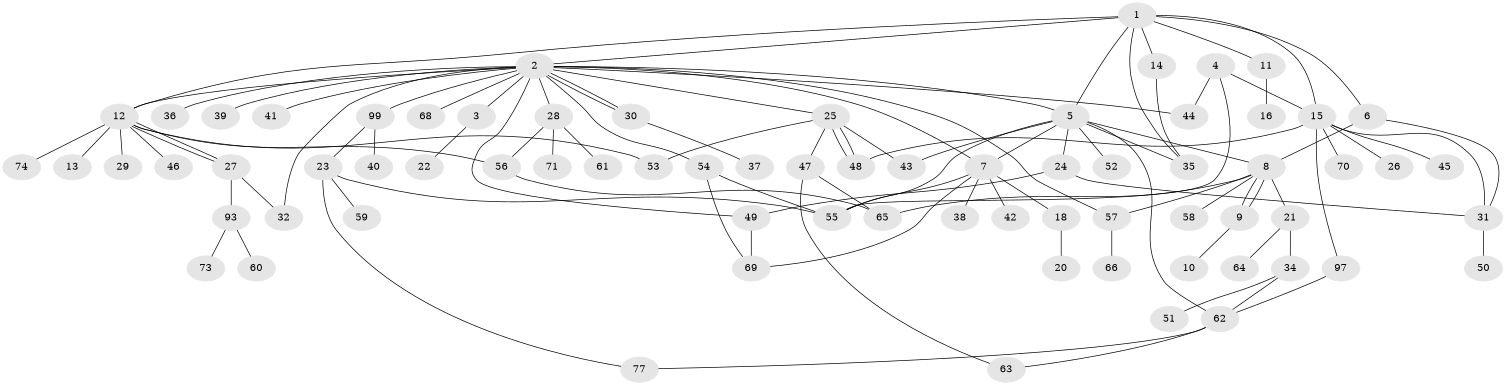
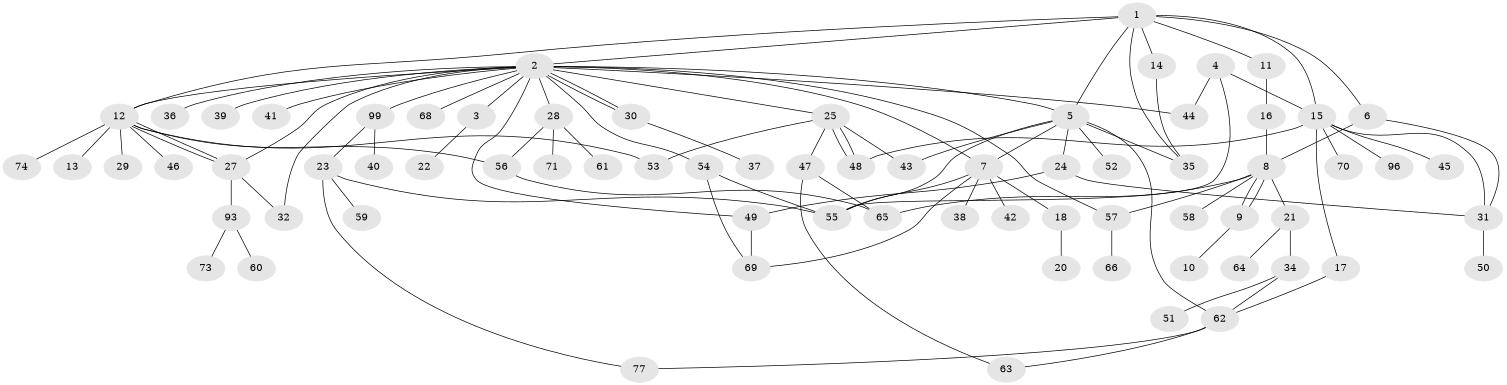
none -> (337, 100)
(1156, 139) -> (1266, 142)
(1394, 167) -> (1394, 167)
(1341, 268) -> (1341, 268)
